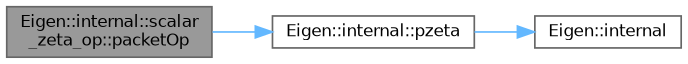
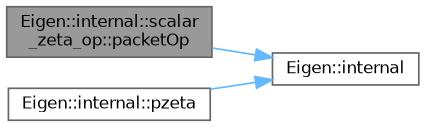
(234, 32) -> (234, 51)
